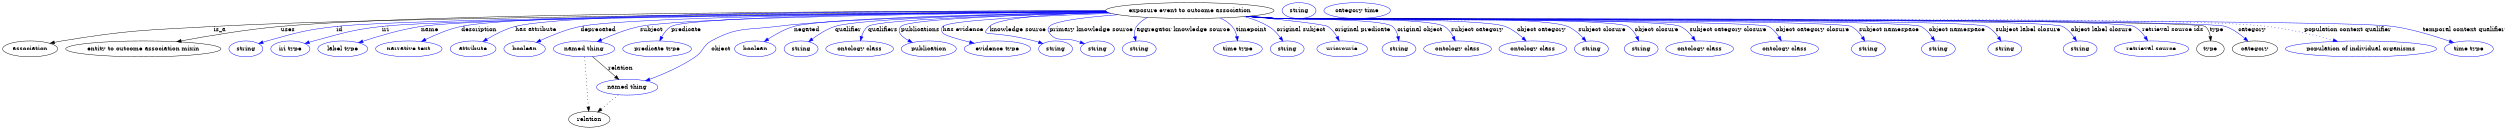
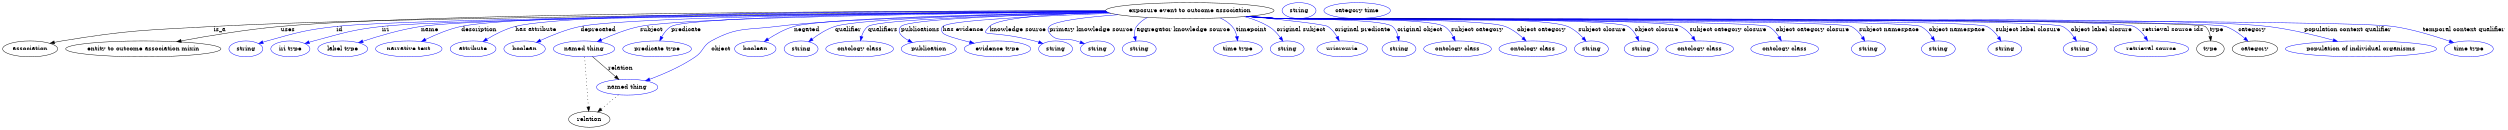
(1790, 19) -> (1790, 19)
